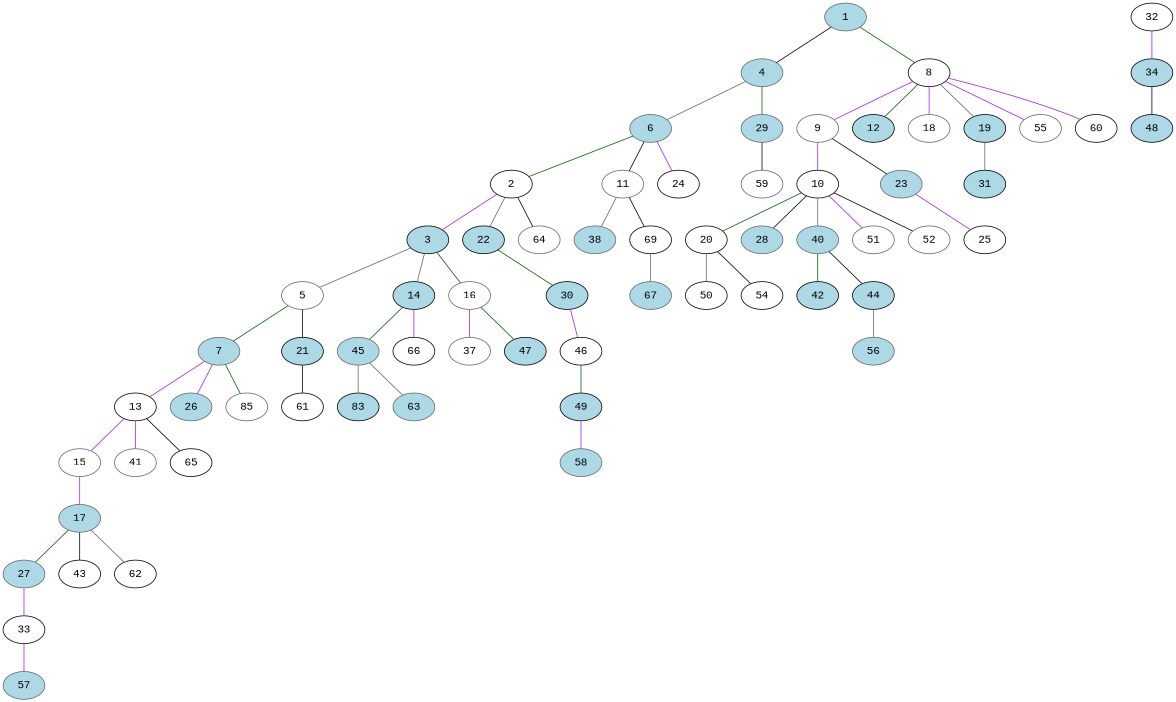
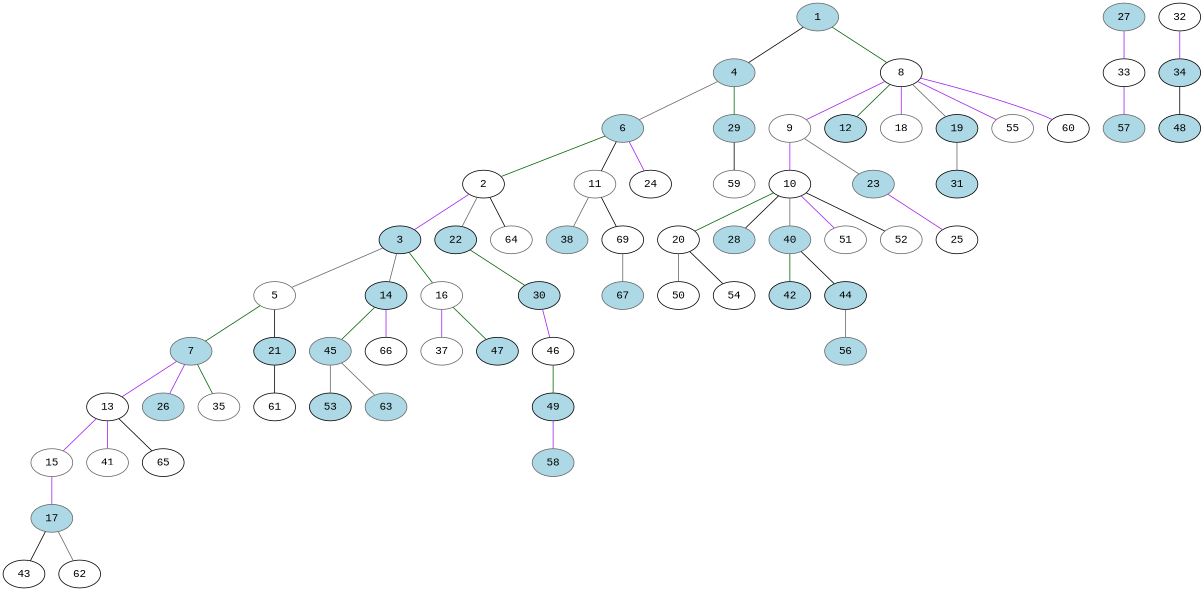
(860, 156) -> (832, 156)
(247, 407) -> (219, 407)
(358, 407) -> (330, 407)
(52, 546) -> none
